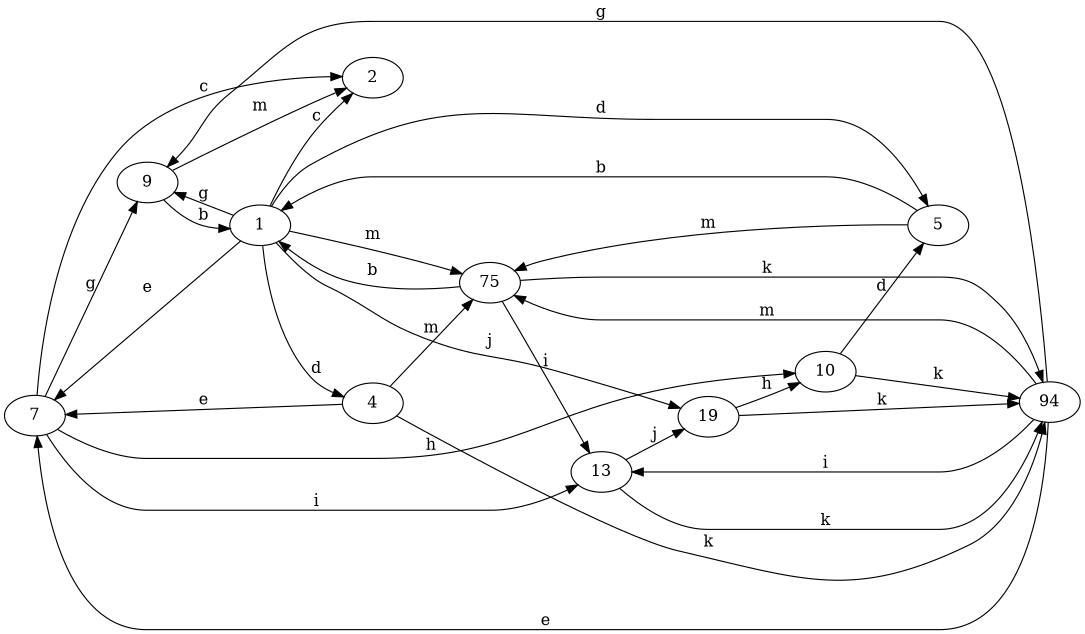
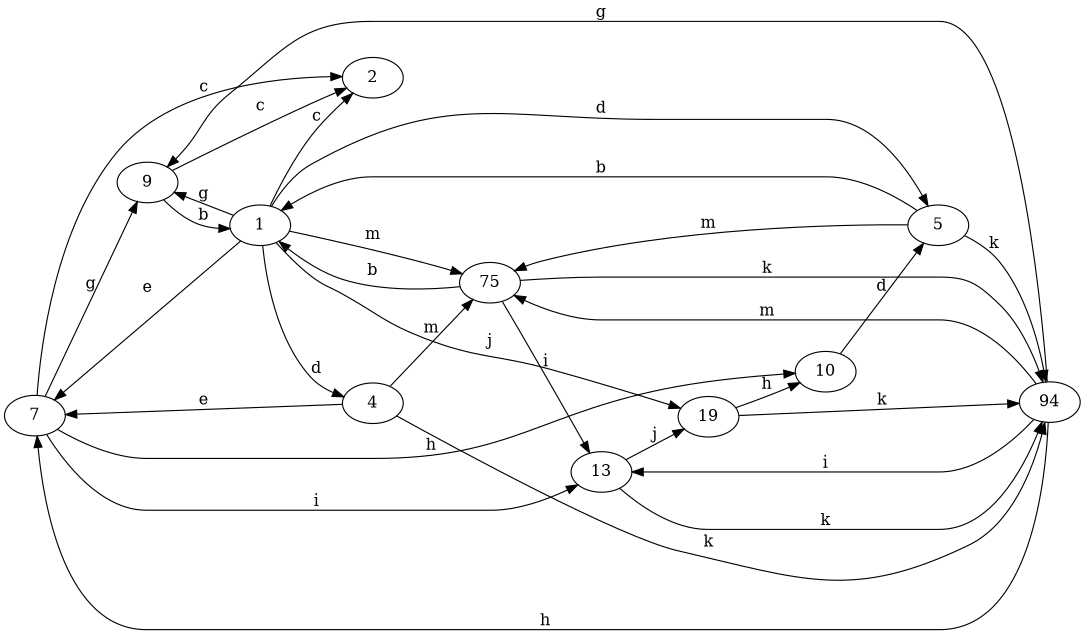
(260, 106) -> (260, 106)
(932, 386) -> (1019, 293)
(546, 621) -> (546, 621)
